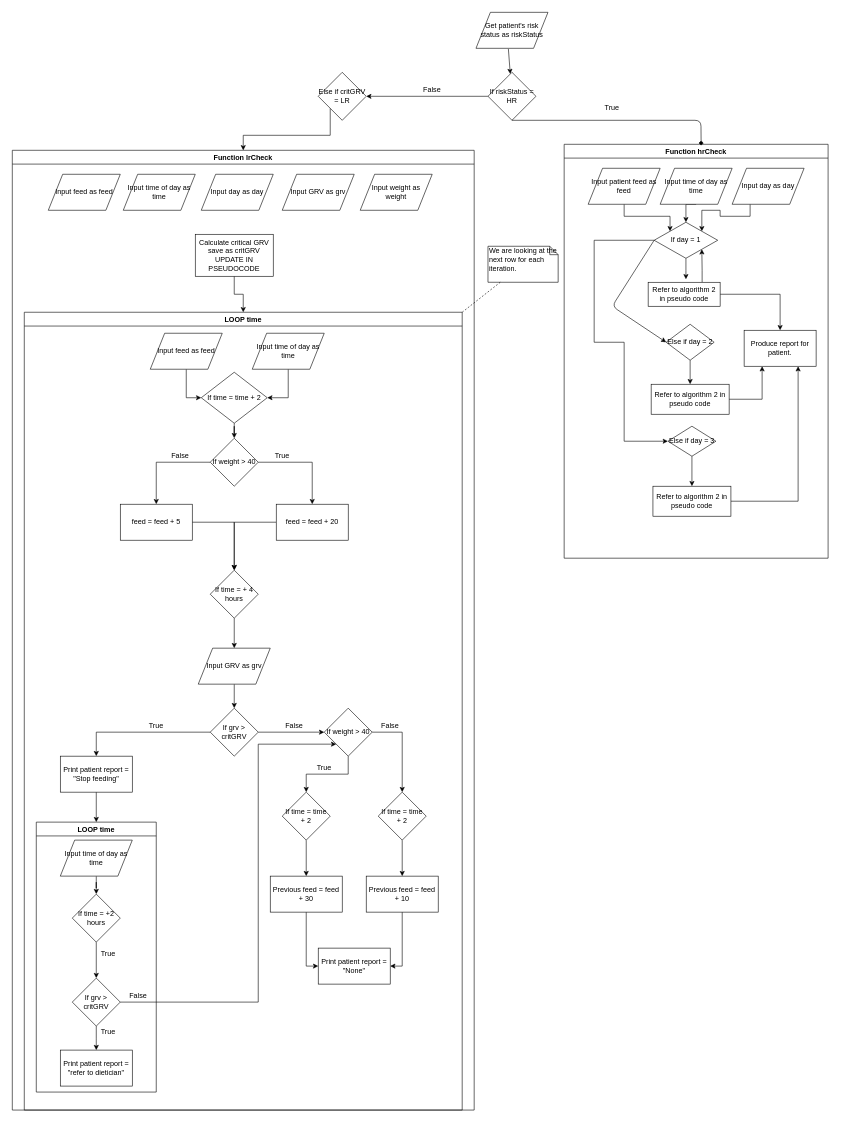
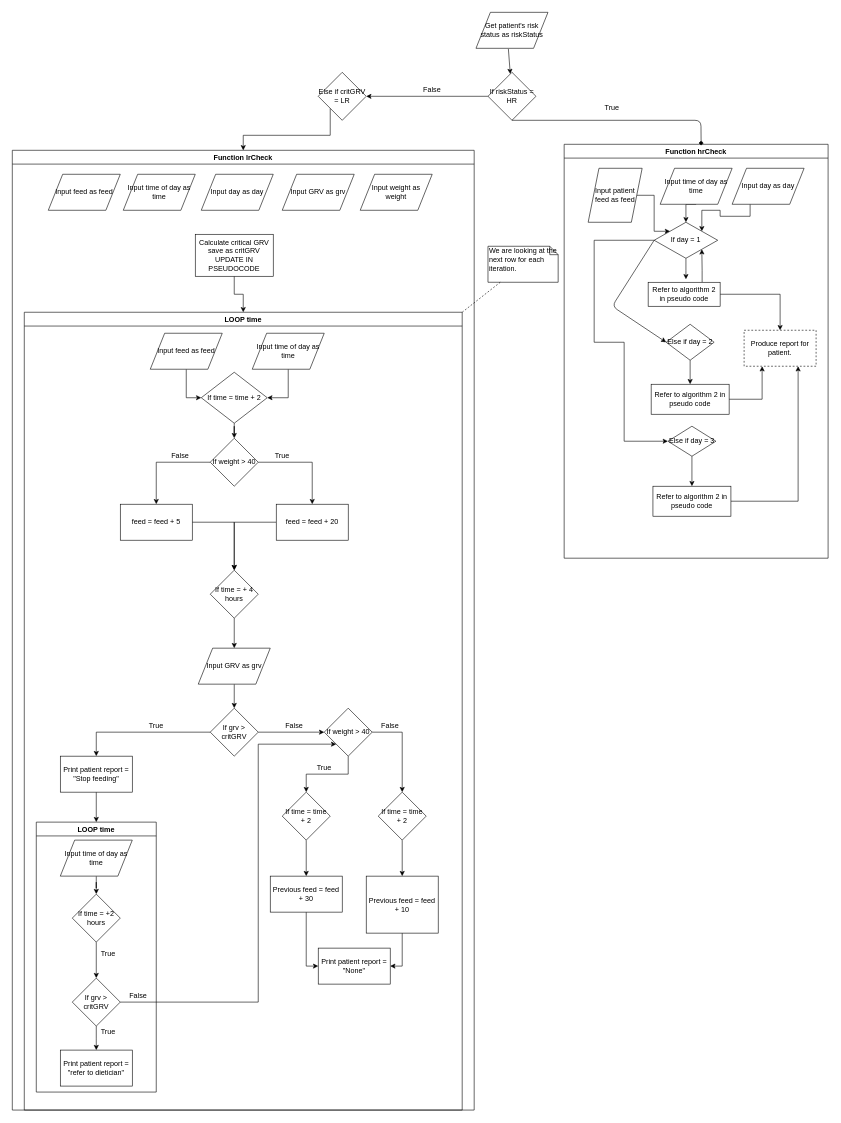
(624, 186) -> (615, 195)
(780, 348) -> (780, 348)
(402, 894) -> (402, 905)
